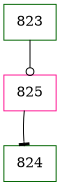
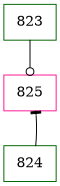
(23, 126) -> (37, 131)
